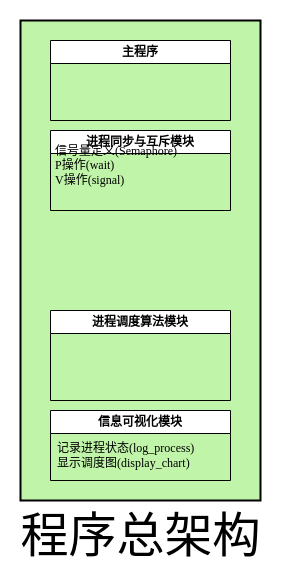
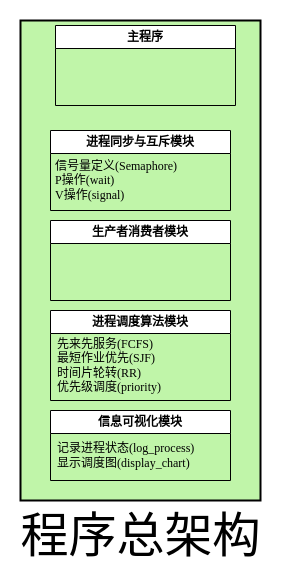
(141, 81) -> (146, 66)
(136, 166) -> (136, 181)
none -> (141, 261)
none -> (138, 366)
